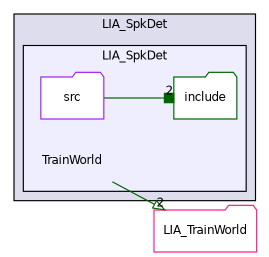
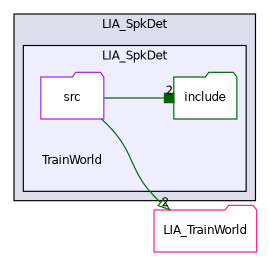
(133, 193) -> (131, 160)
